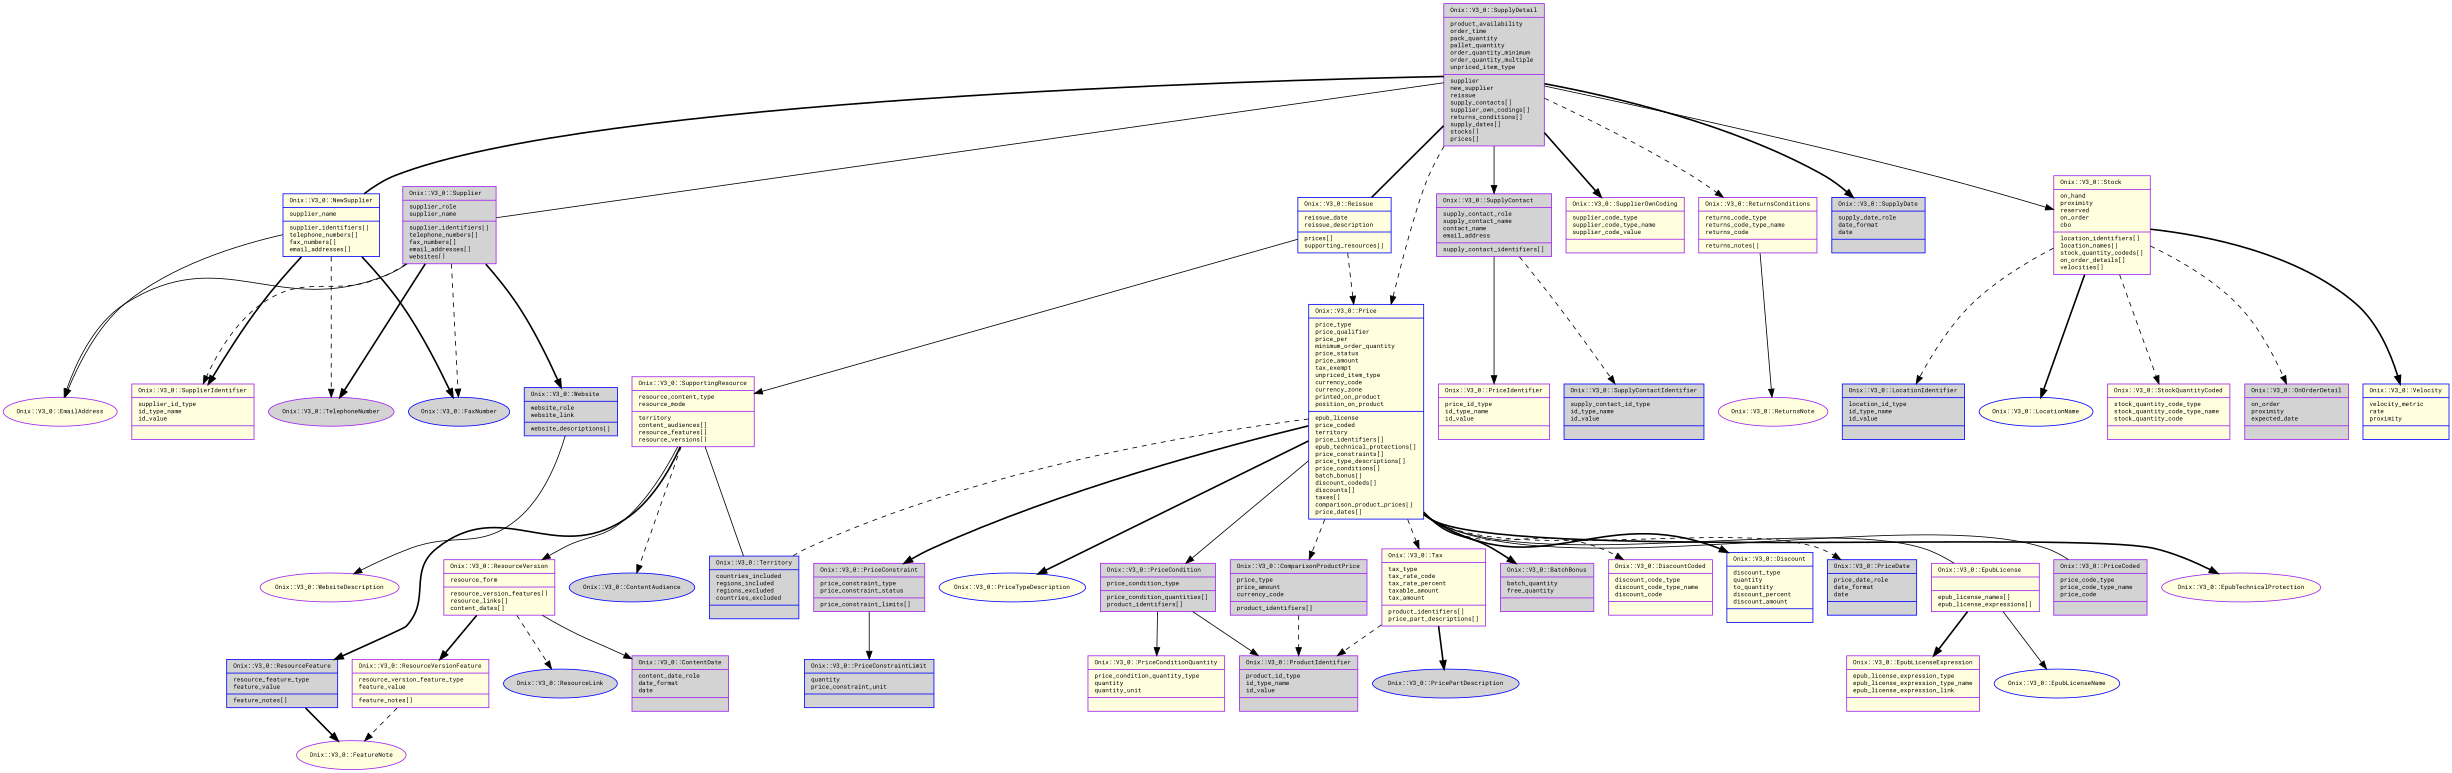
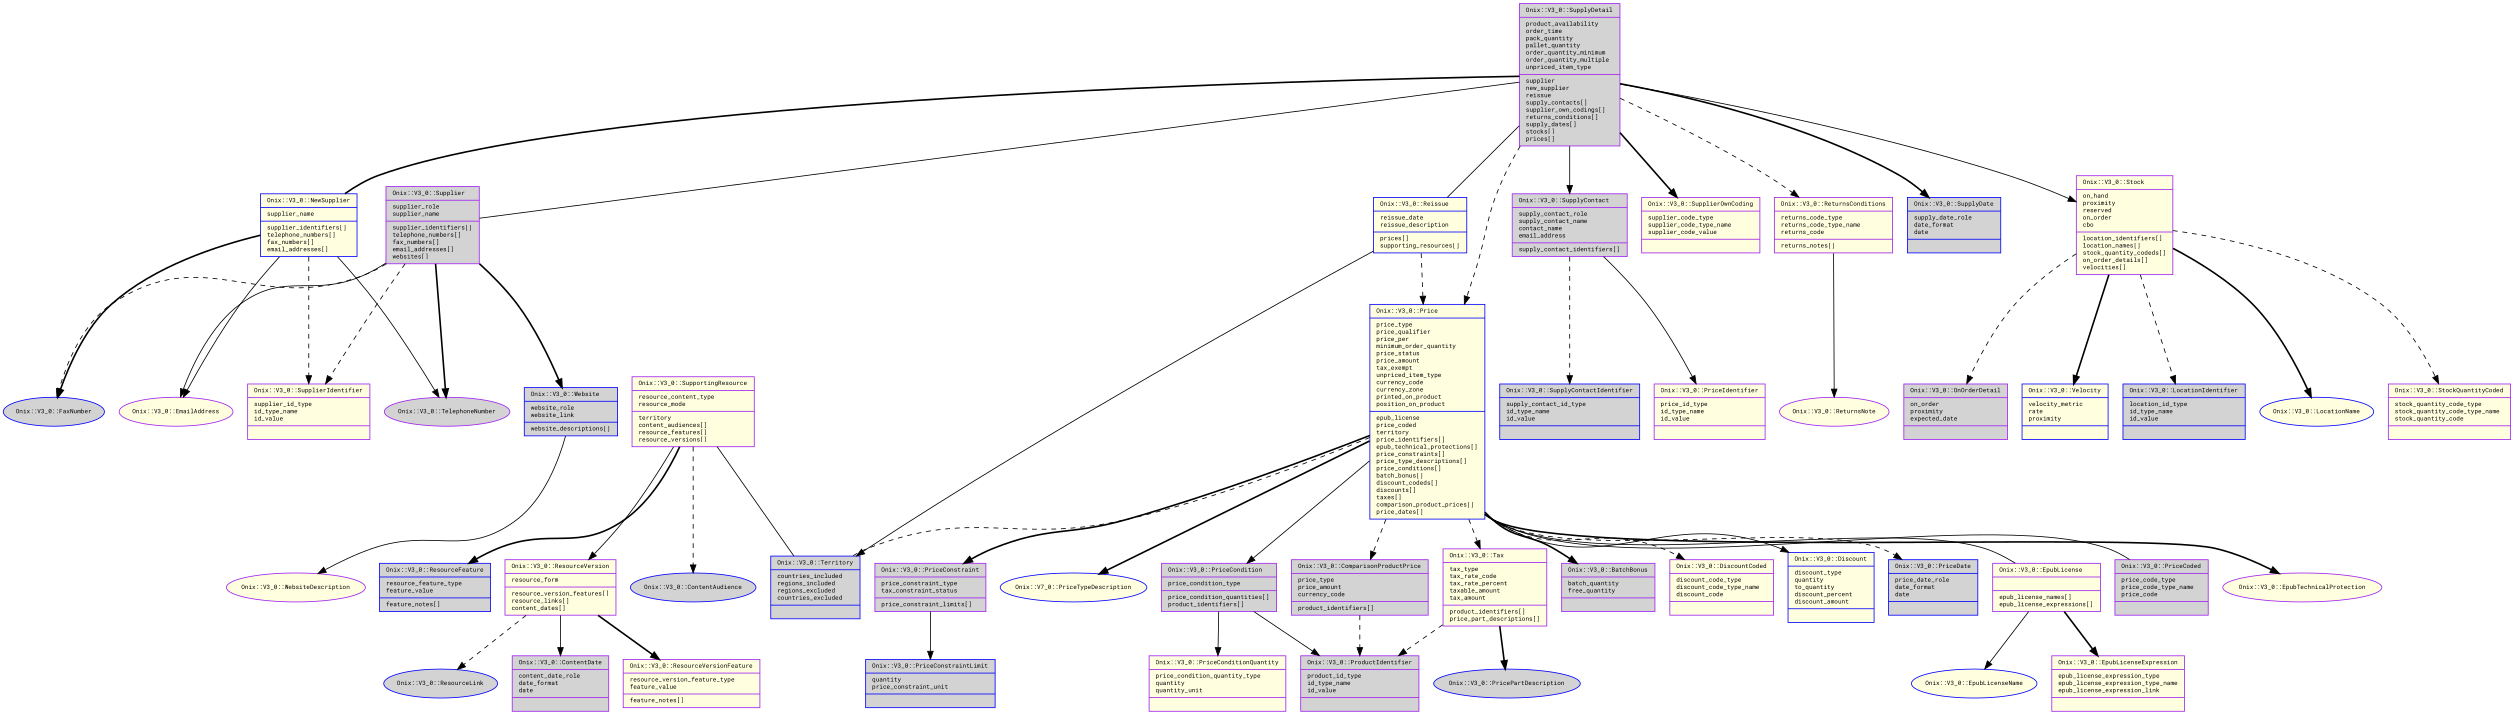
(1408, 162) -> (1483, 162)
(1030, 315) -> (1115, 396)
(247, 323) -> (309, 316)
(331, 323) -> (390, 321)
(1630, 535) -> (1692, 535)
(1012, 587) -> (1074, 587)
(862, 591) -> (920, 591)
(351, 755) -> none
